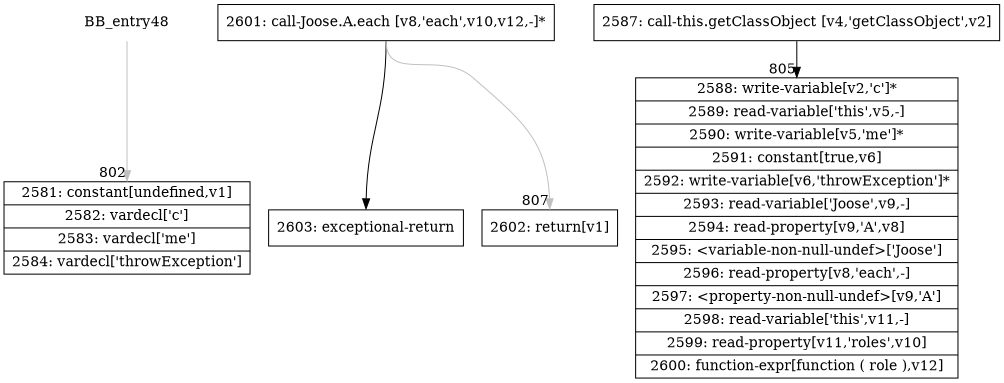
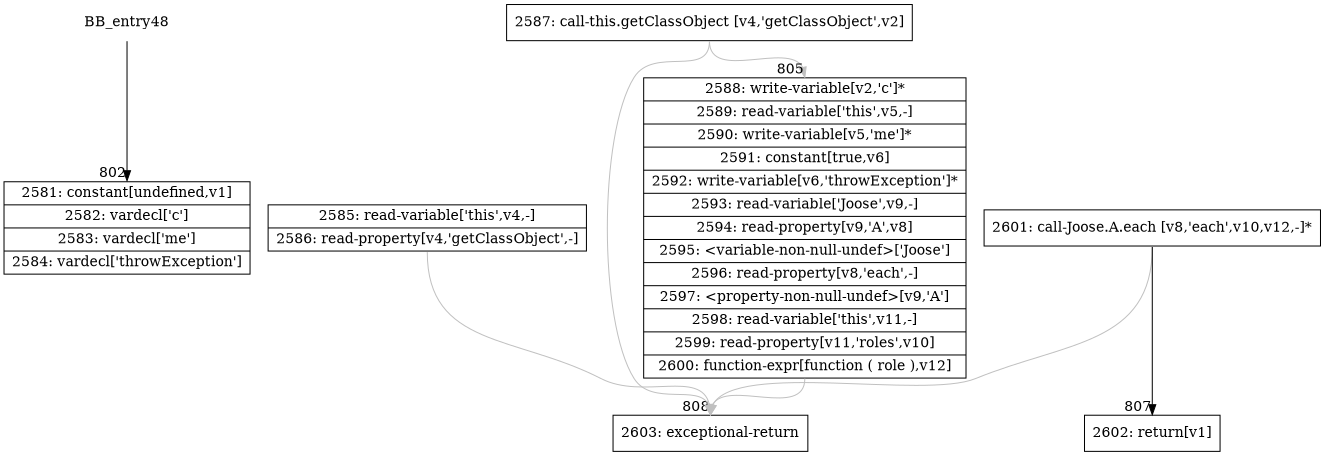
(797, 54) -> (752, 60)
(490, 93) -> (1152, 326)
(127, 106) -> (127, 106)
(377, 120) -> (962, 382)
none -> (608, 223)
none -> (427, 228)
none -> (763, 397)
